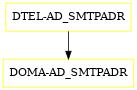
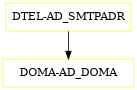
(68, 73) -> (68, 73)
